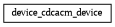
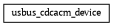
(57, 13) -> (57, 13)
